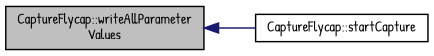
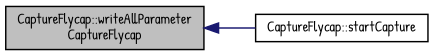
(105, 28) -> (105, 28)
